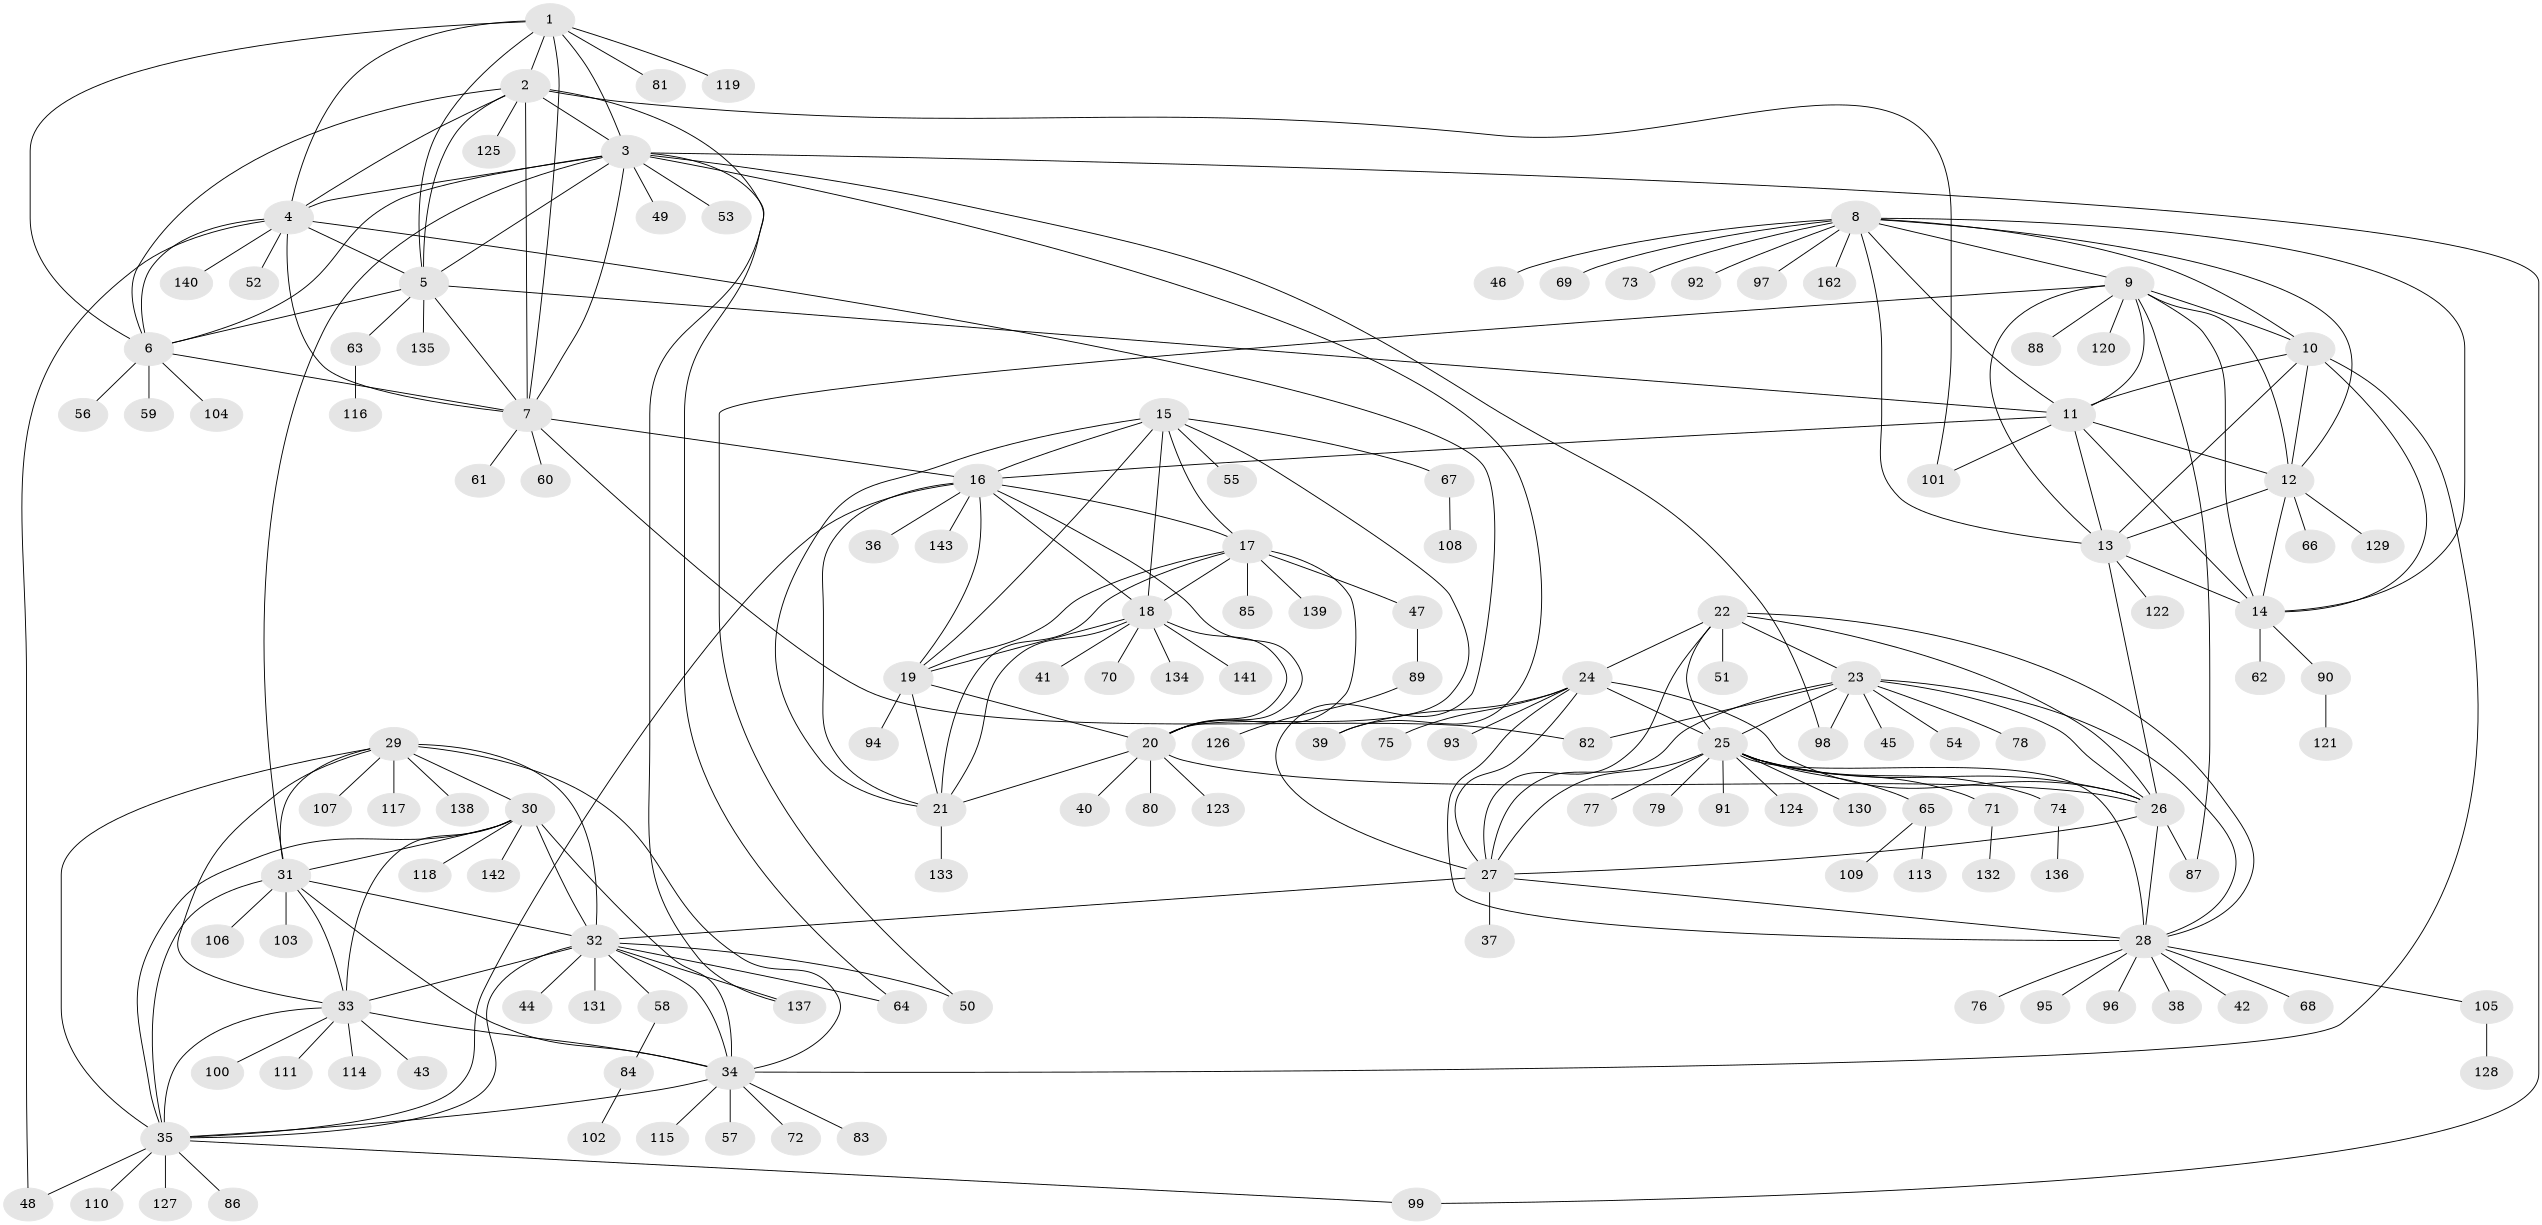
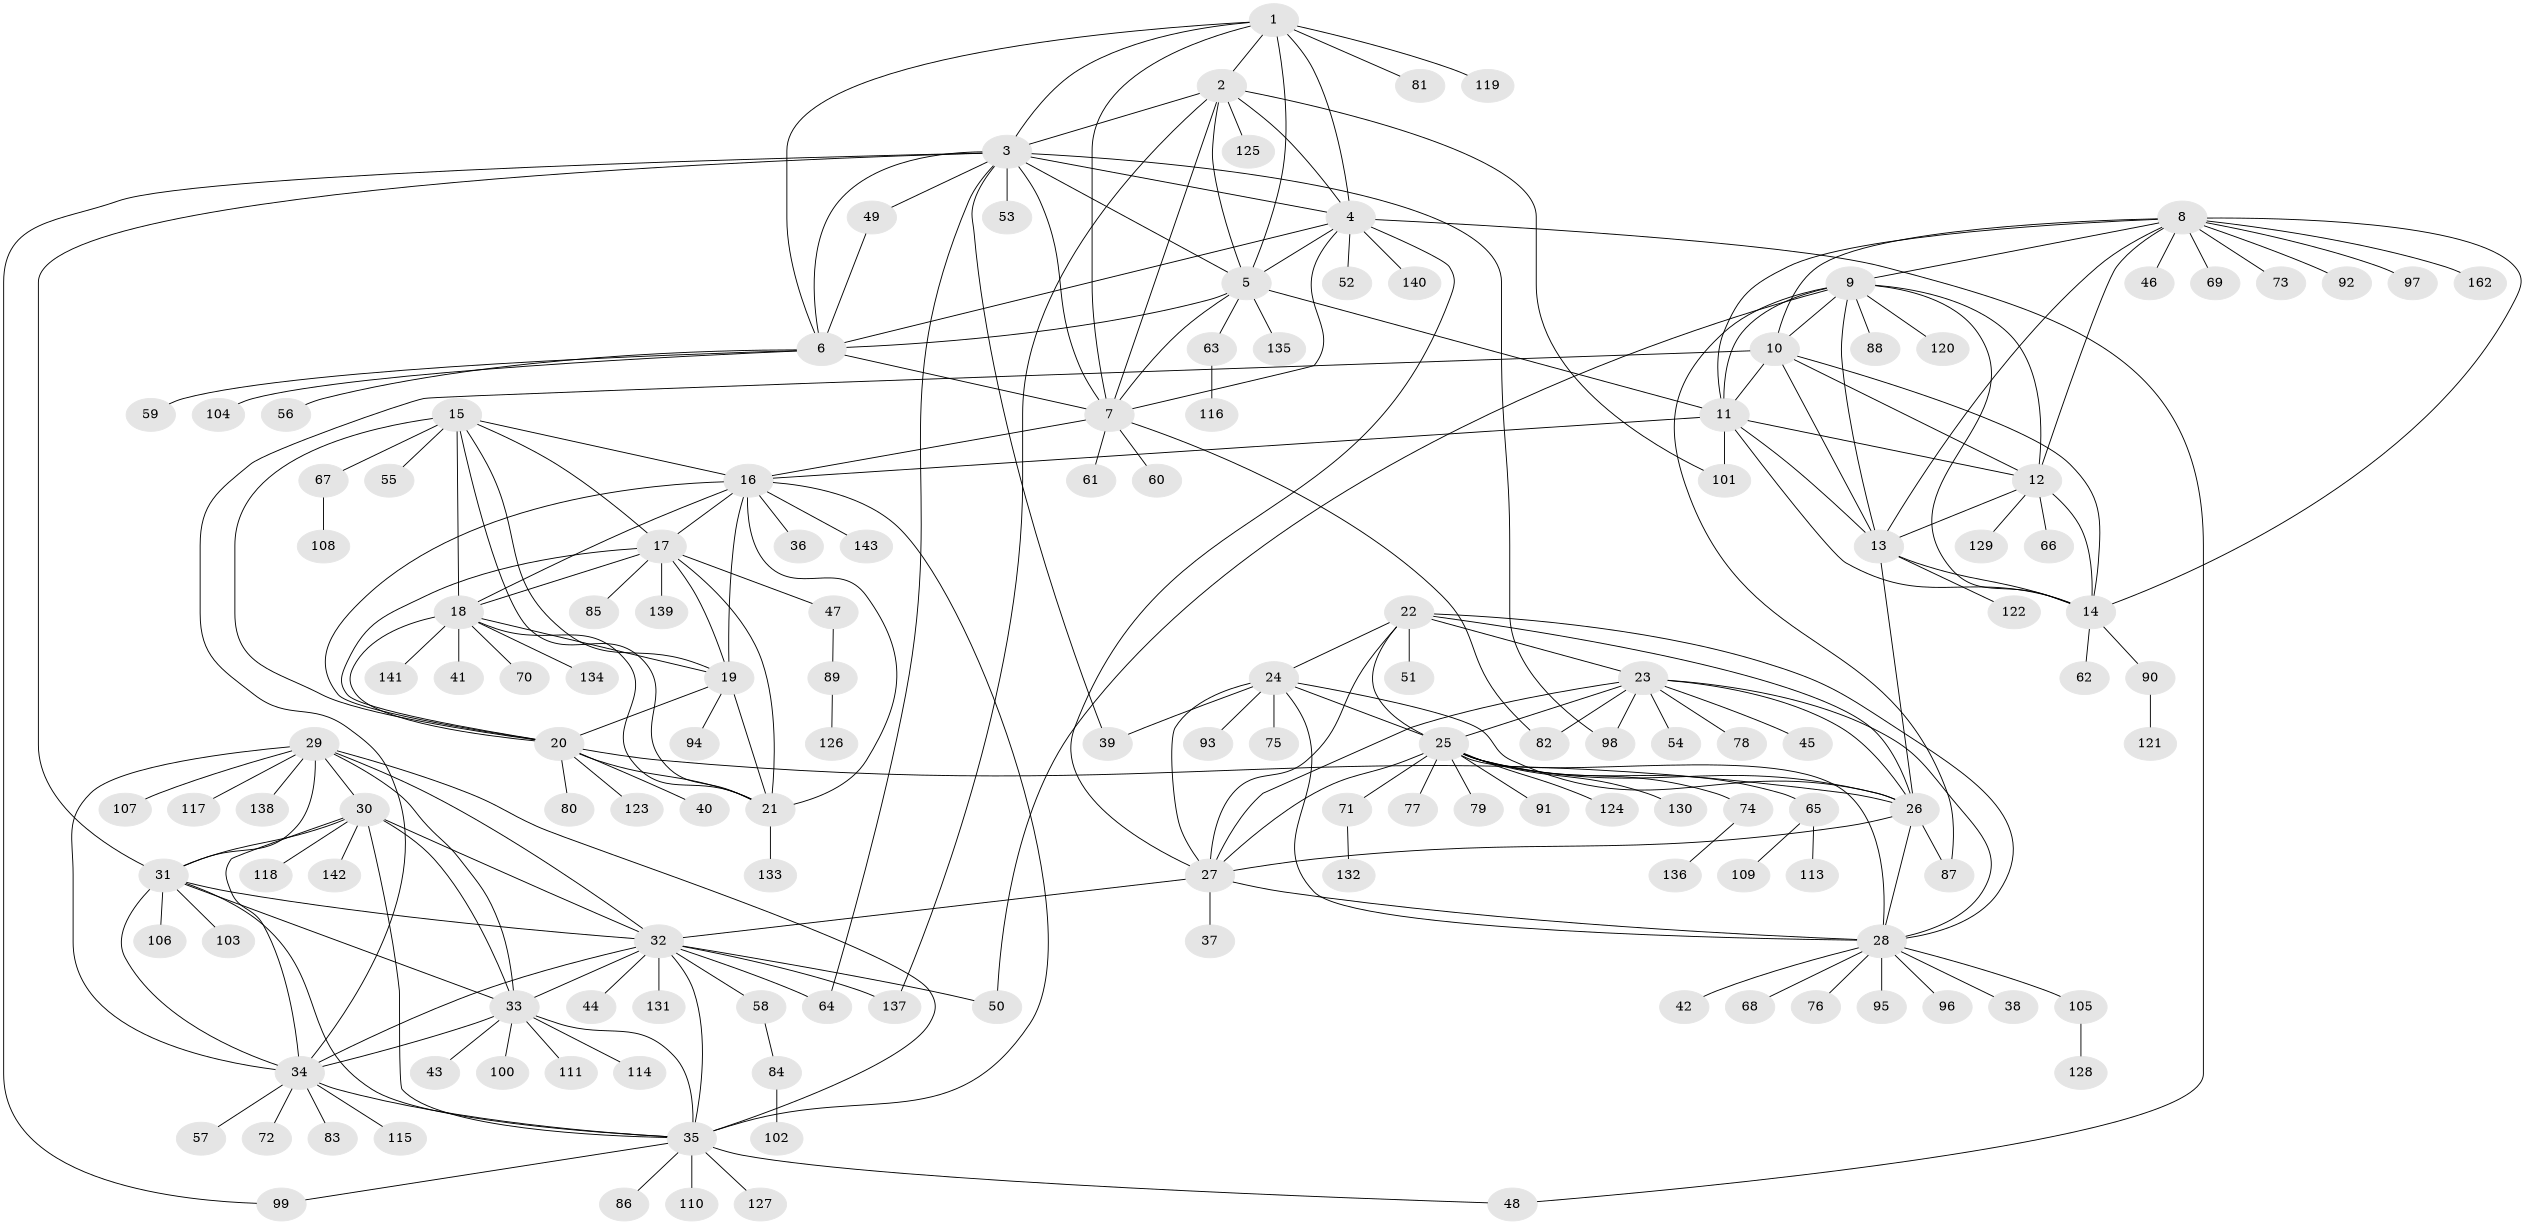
(268, 153) -> (847, 283)
